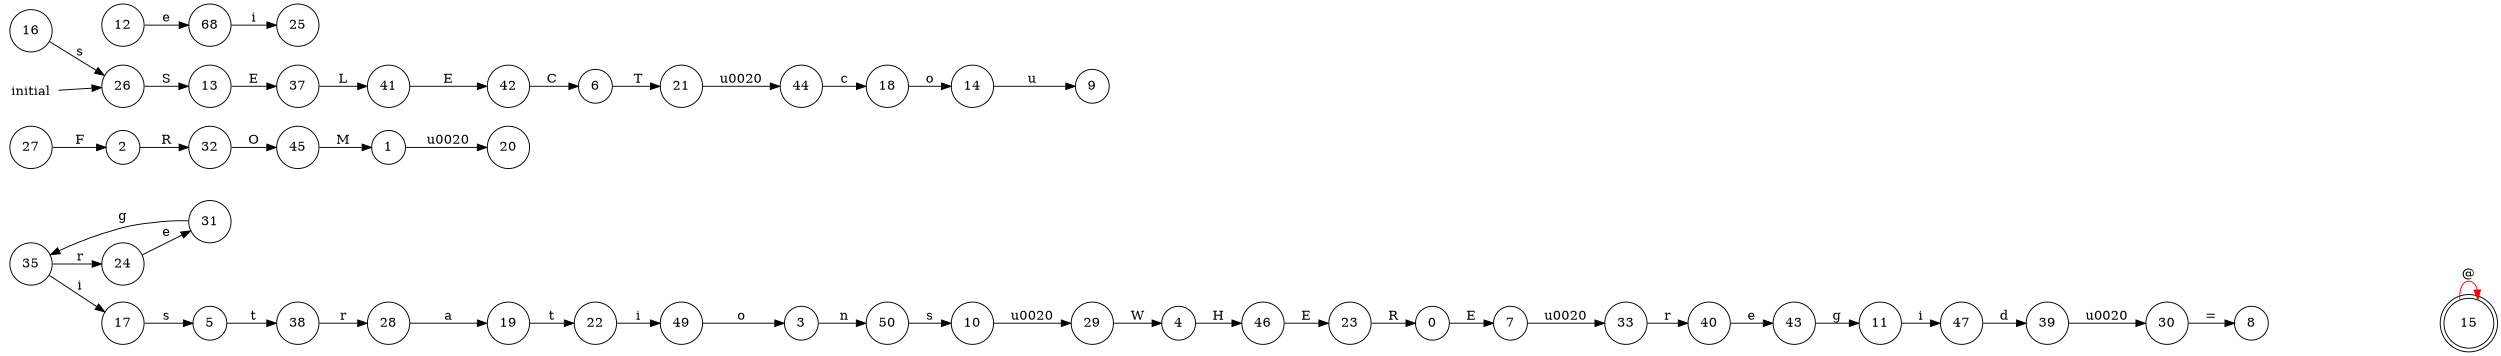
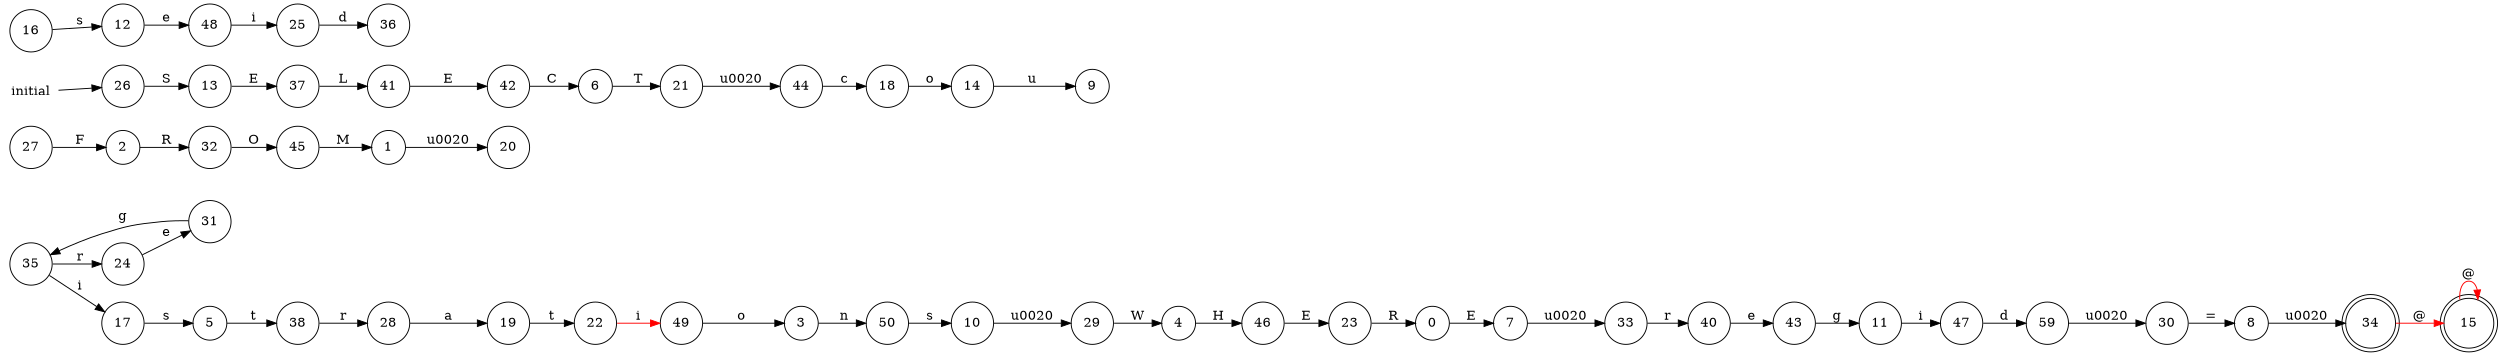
(210, 25) -> (210, 25)
none -> (389, 25)
(73, 56) -> (72, 28)
(634, 323) -> (634, 323)
(2047, 323) -> (2047, 323)
none -> (2371, 323)
